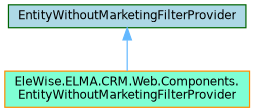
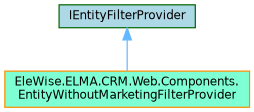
(127, 16) -> (127, 16)
